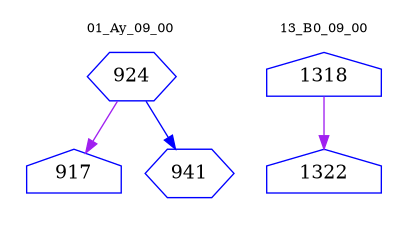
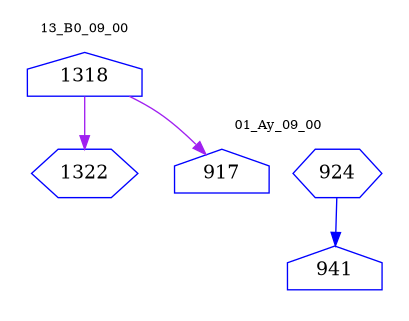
(105, 121) -> (173, 124)
(190, 173) -> (335, 270)
(324, 173) -> (85, 173)
